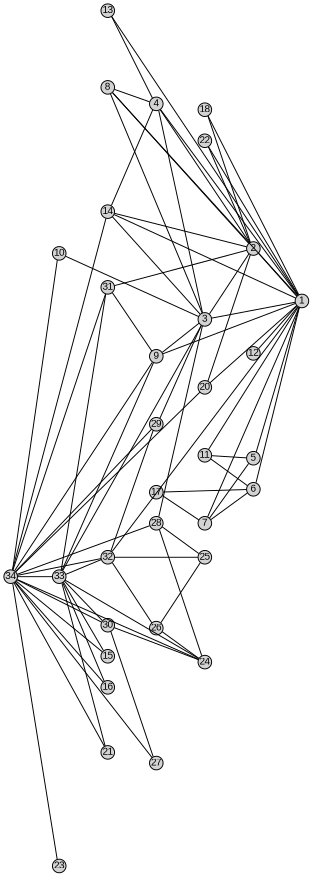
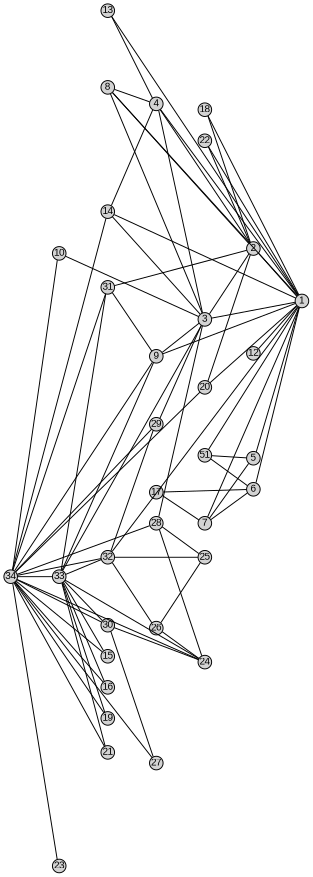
(177, 229) -> none
(205, 455) -> (205, 455)
none -> (108, 718)
